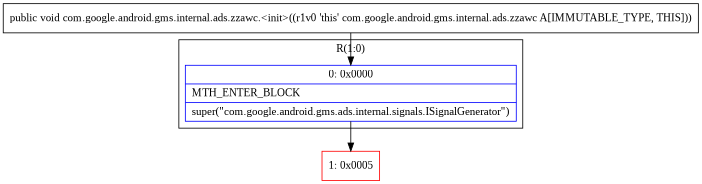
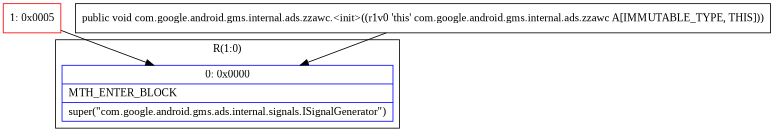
(351, 133) -> (104, 47)
